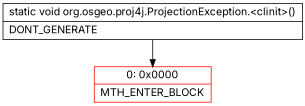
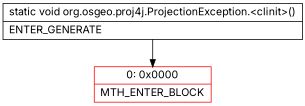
(54, 30) -> (56, 30)
